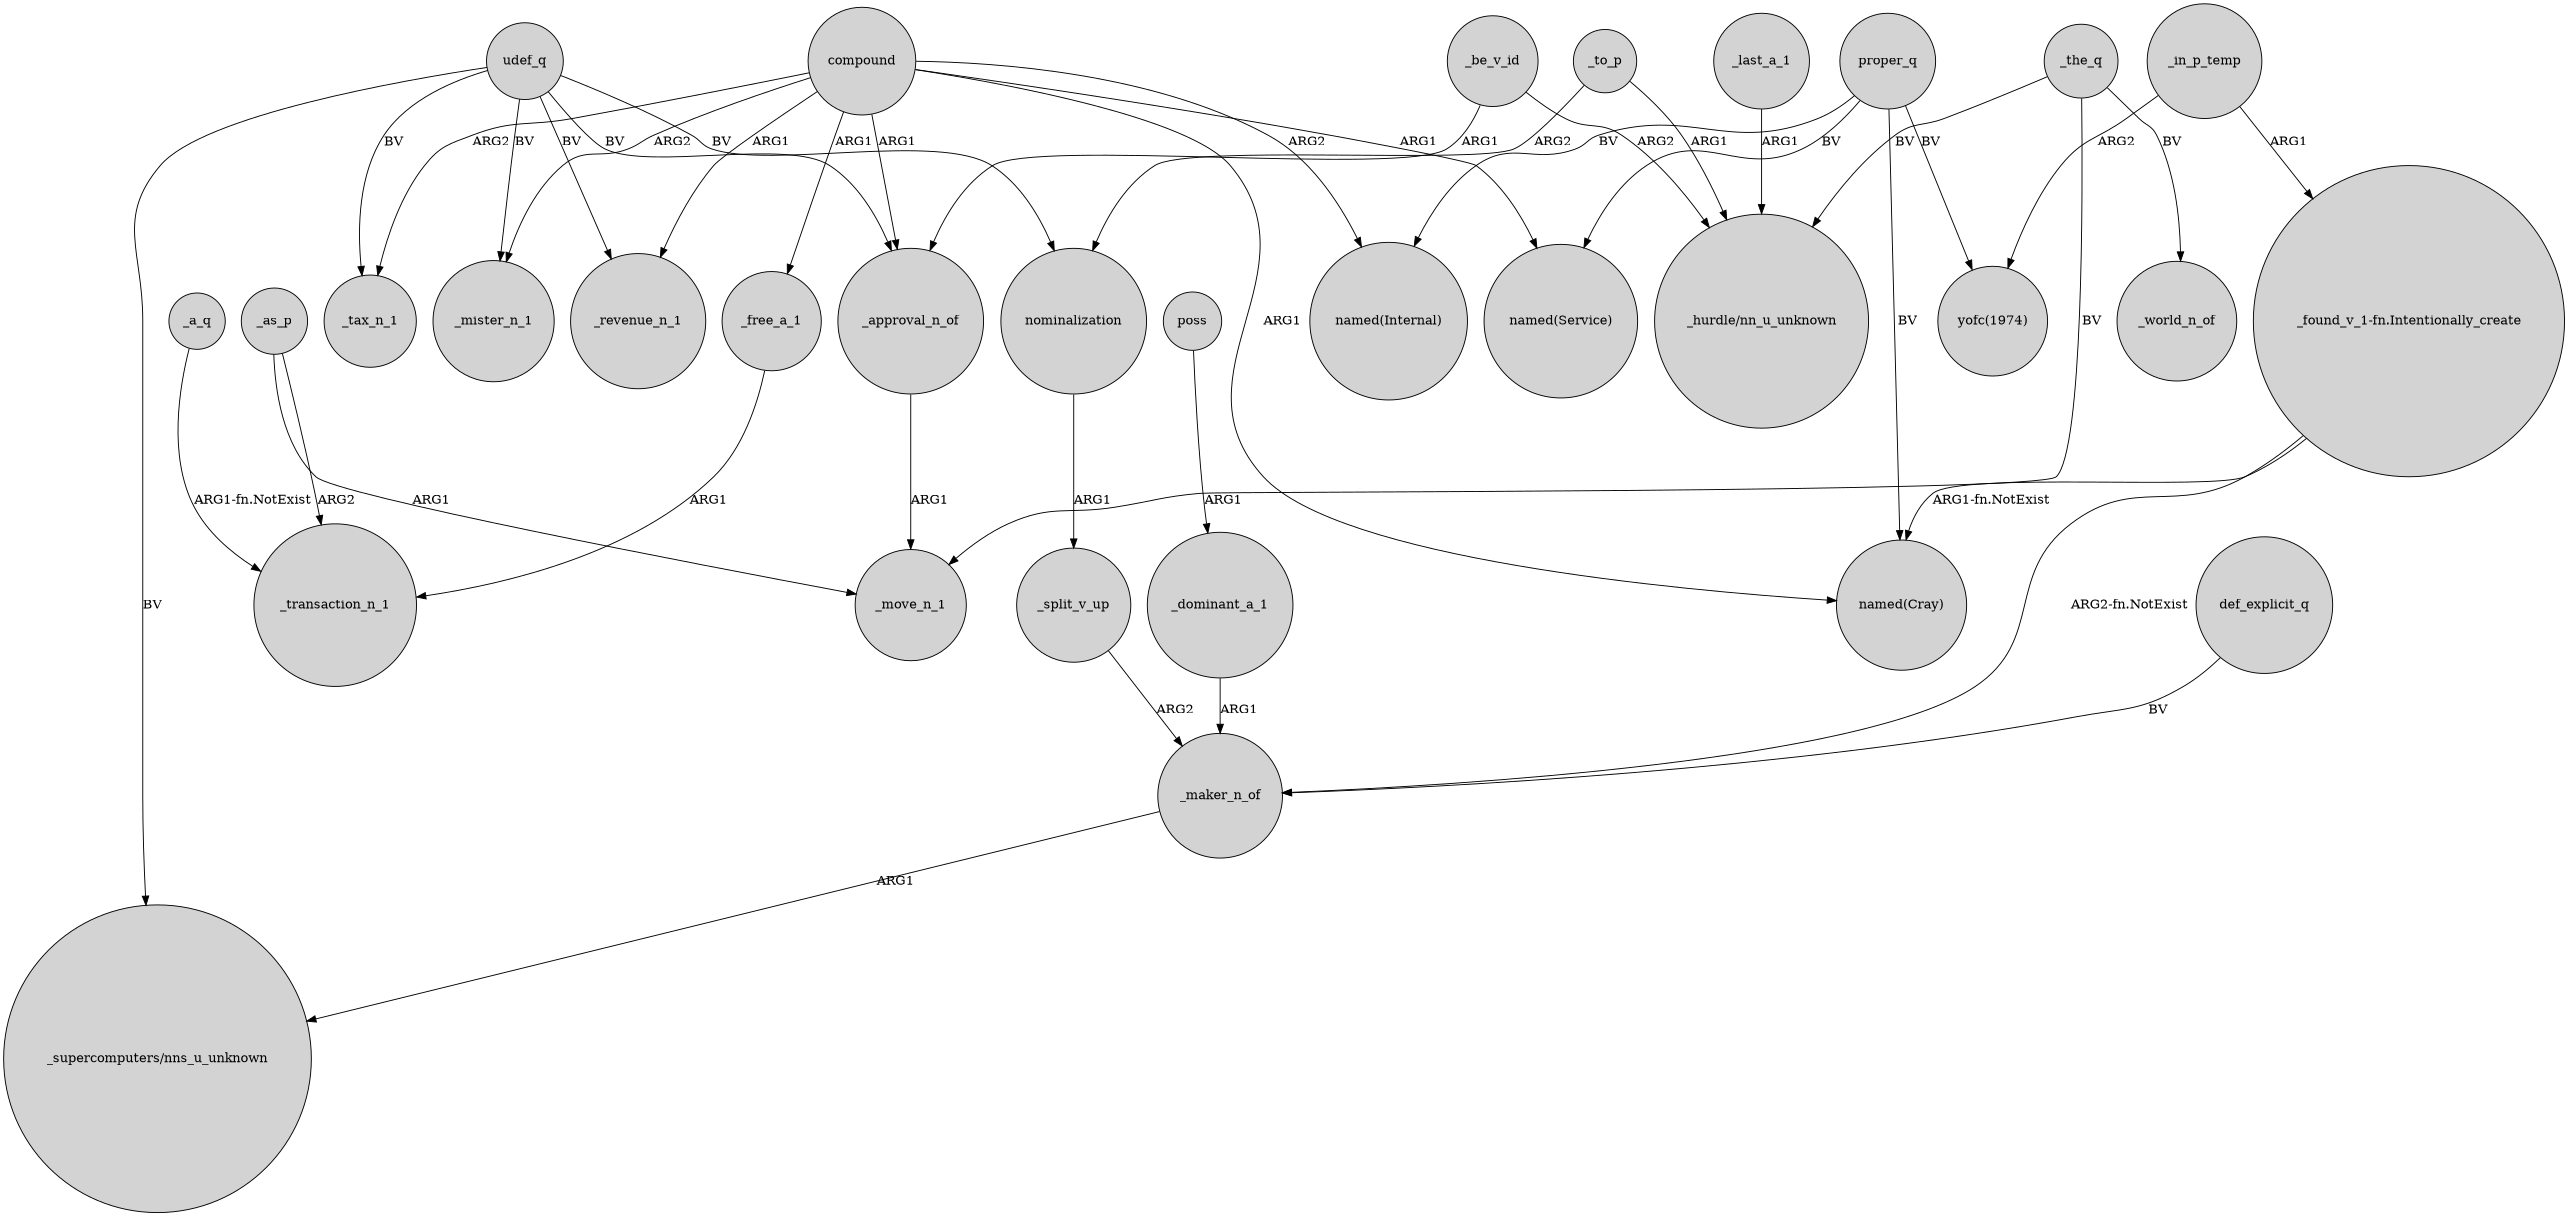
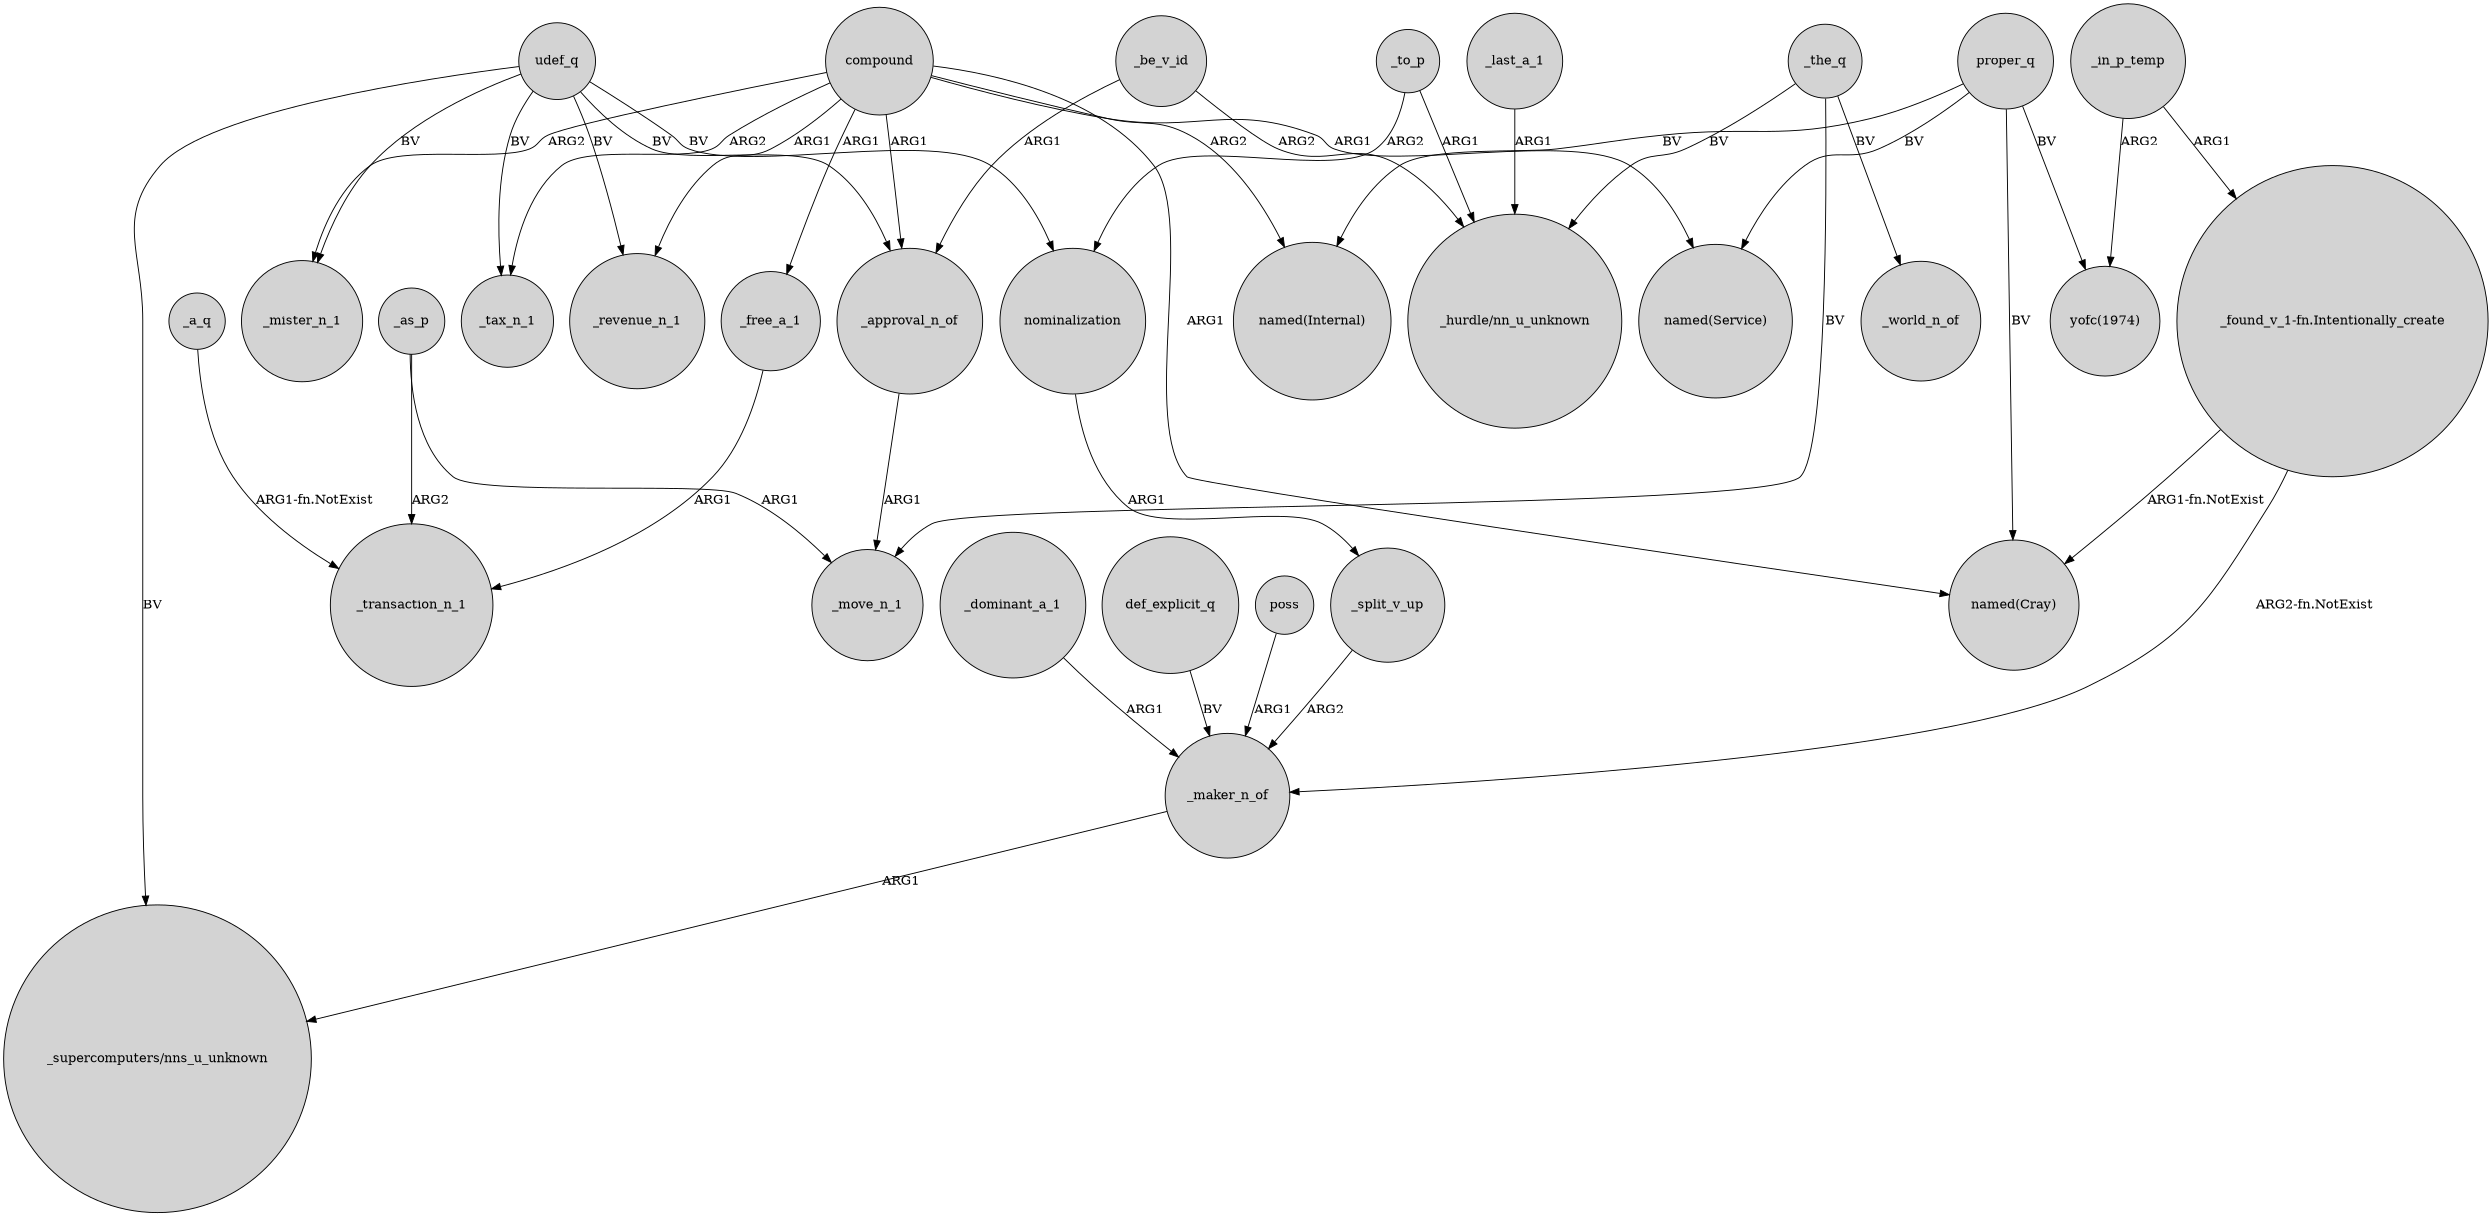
(1198, 437) -> (1262, 680)
